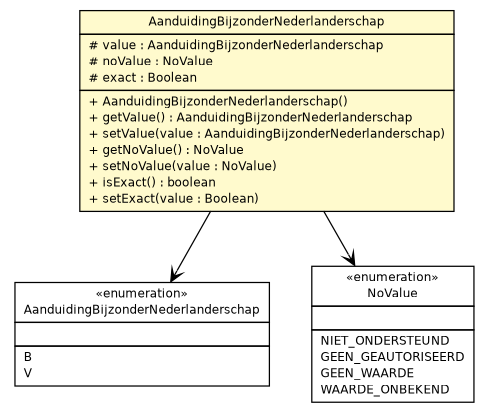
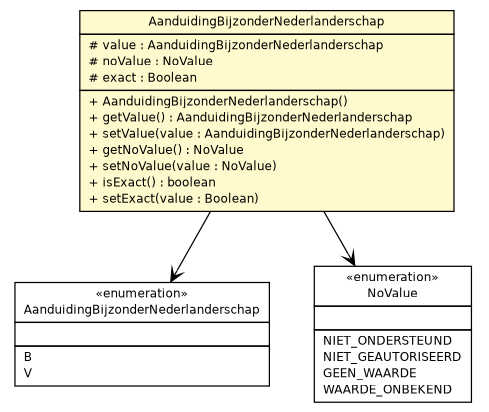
(393, 357) -> (393, 357)
